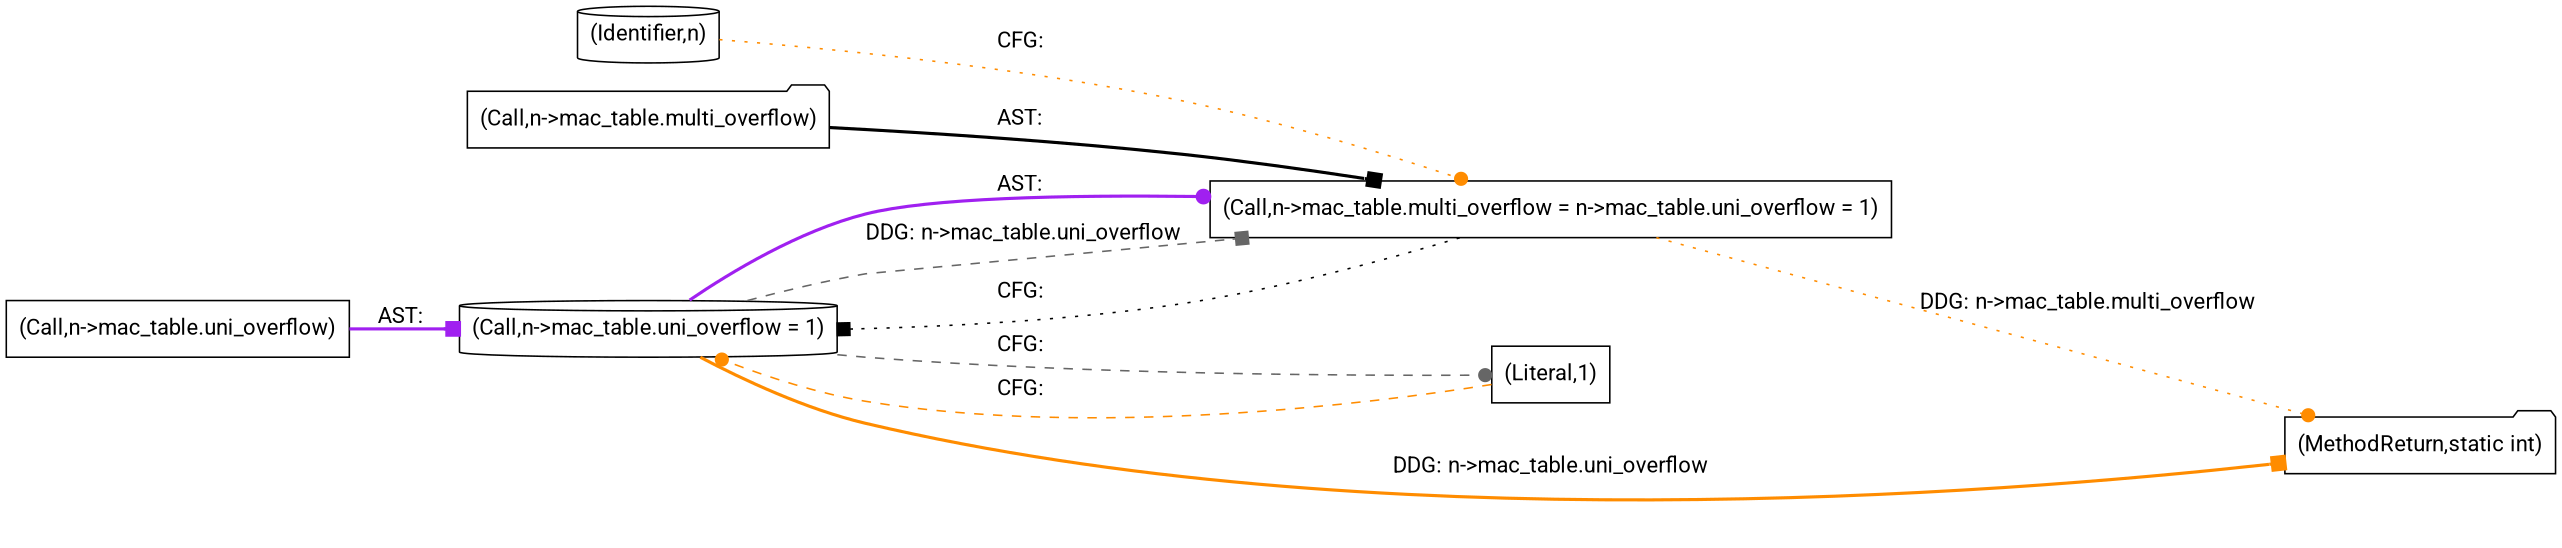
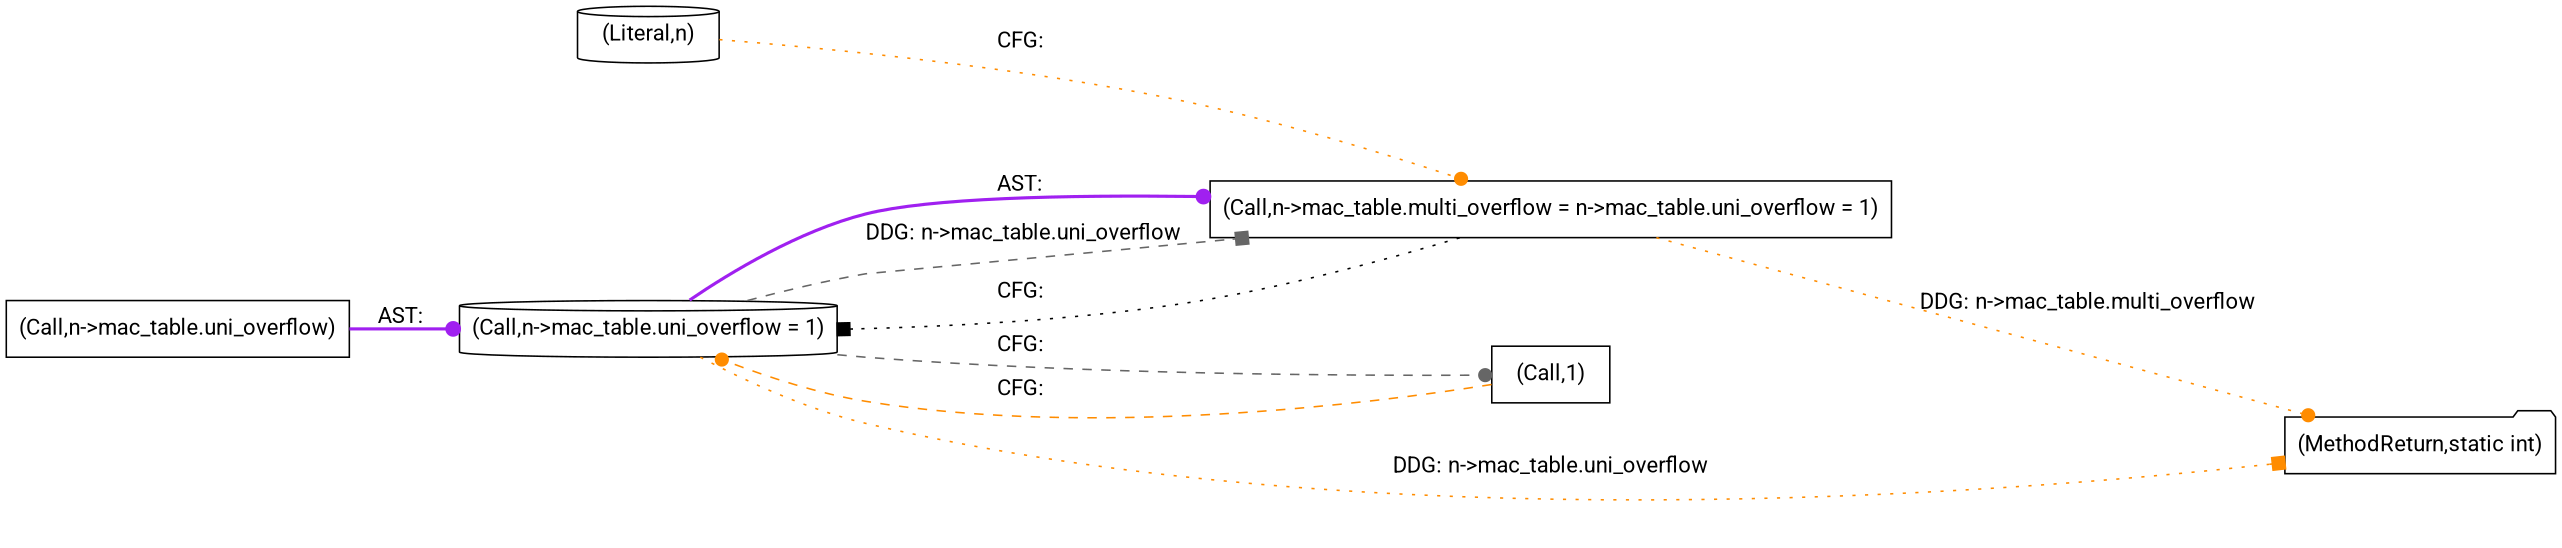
(648, 35) -> (648, 35)
(648, 120) -> none
(398, 329) -> (398, 329)
(1551, 375) -> (1551, 375)
(1476, 497) -> (1476, 497)
